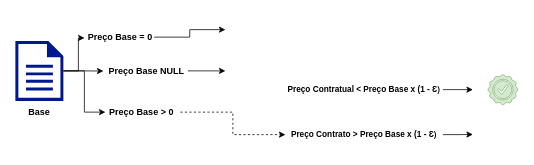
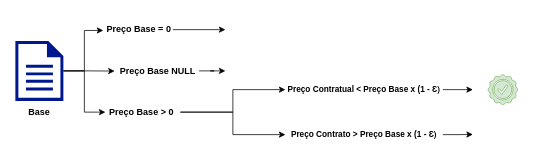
(120, 37) -> (139, 30)
(147, 71) -> (158, 71)
none -> (256, 90)
(245, 135) -> (245, 135)
